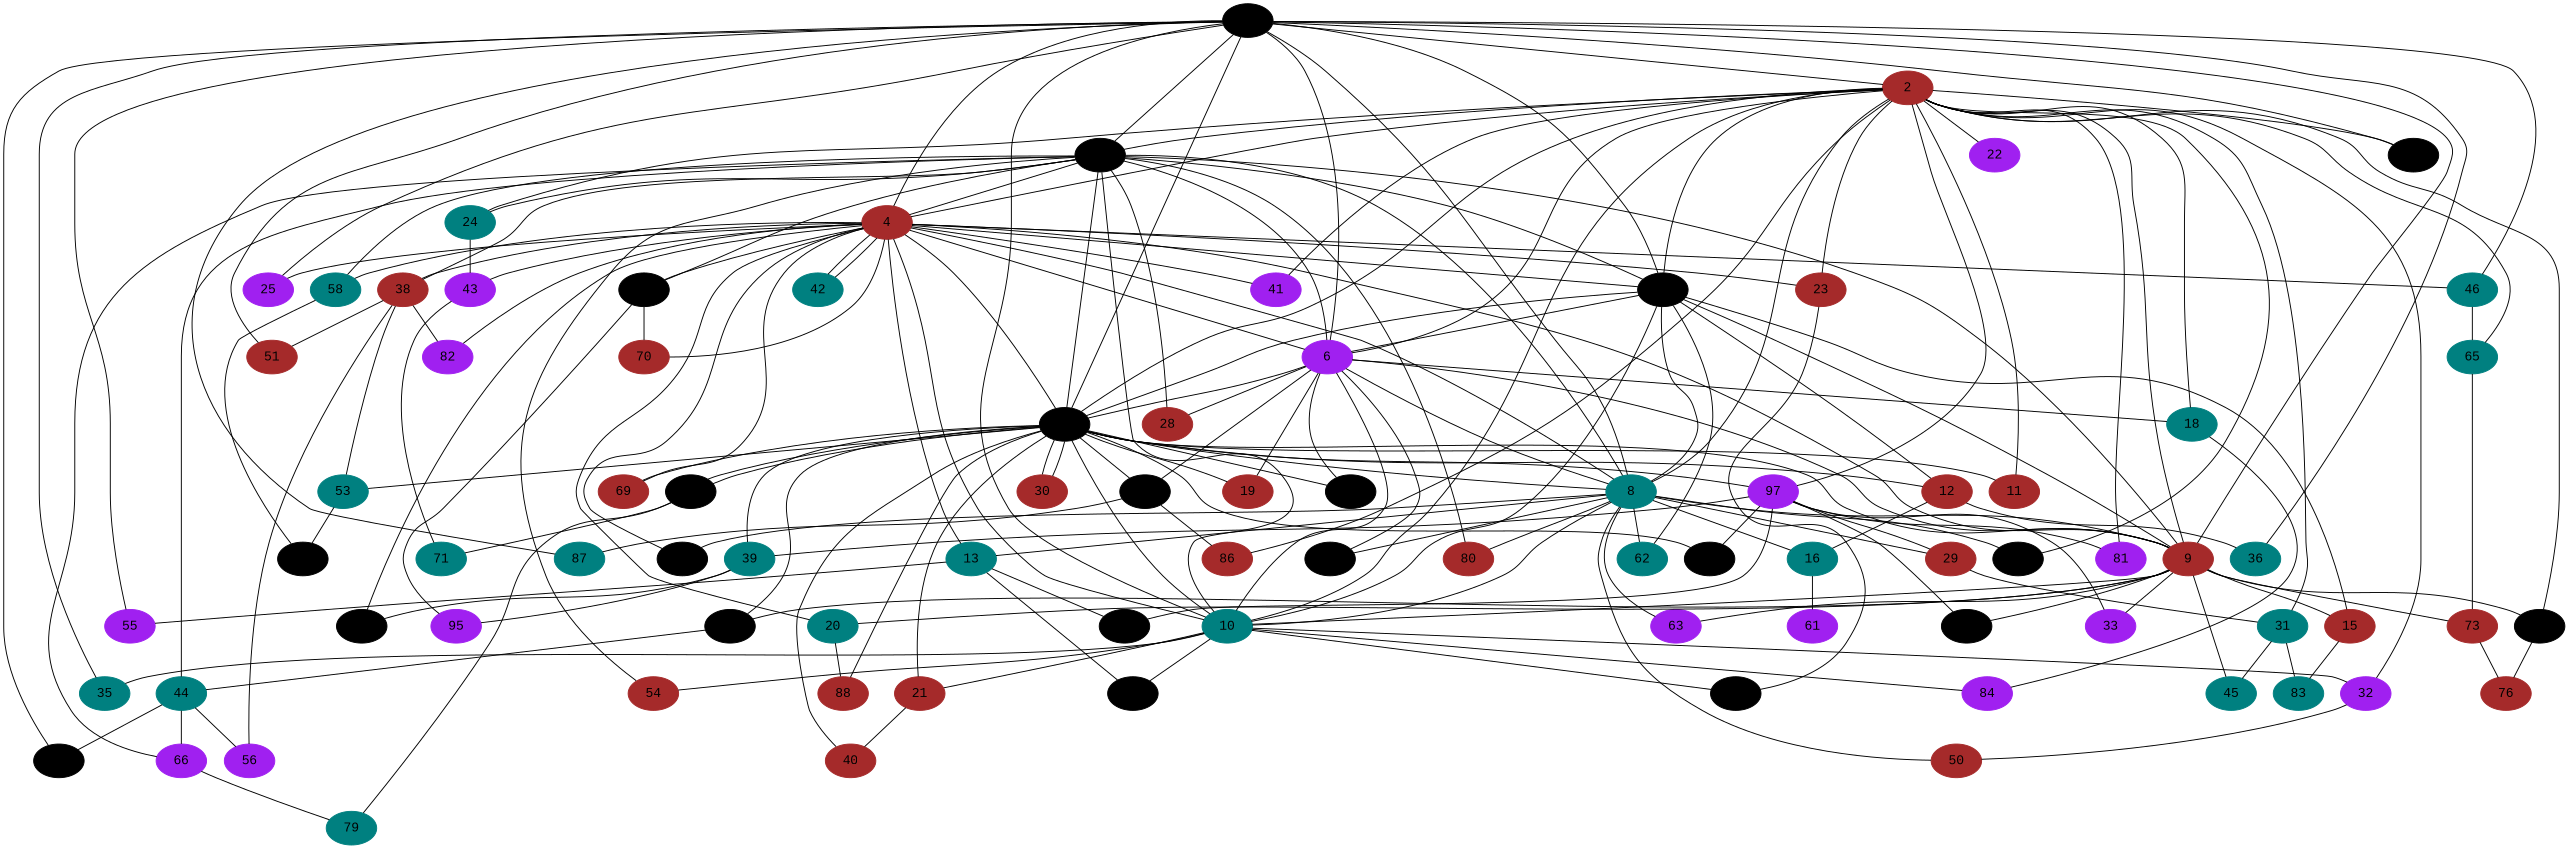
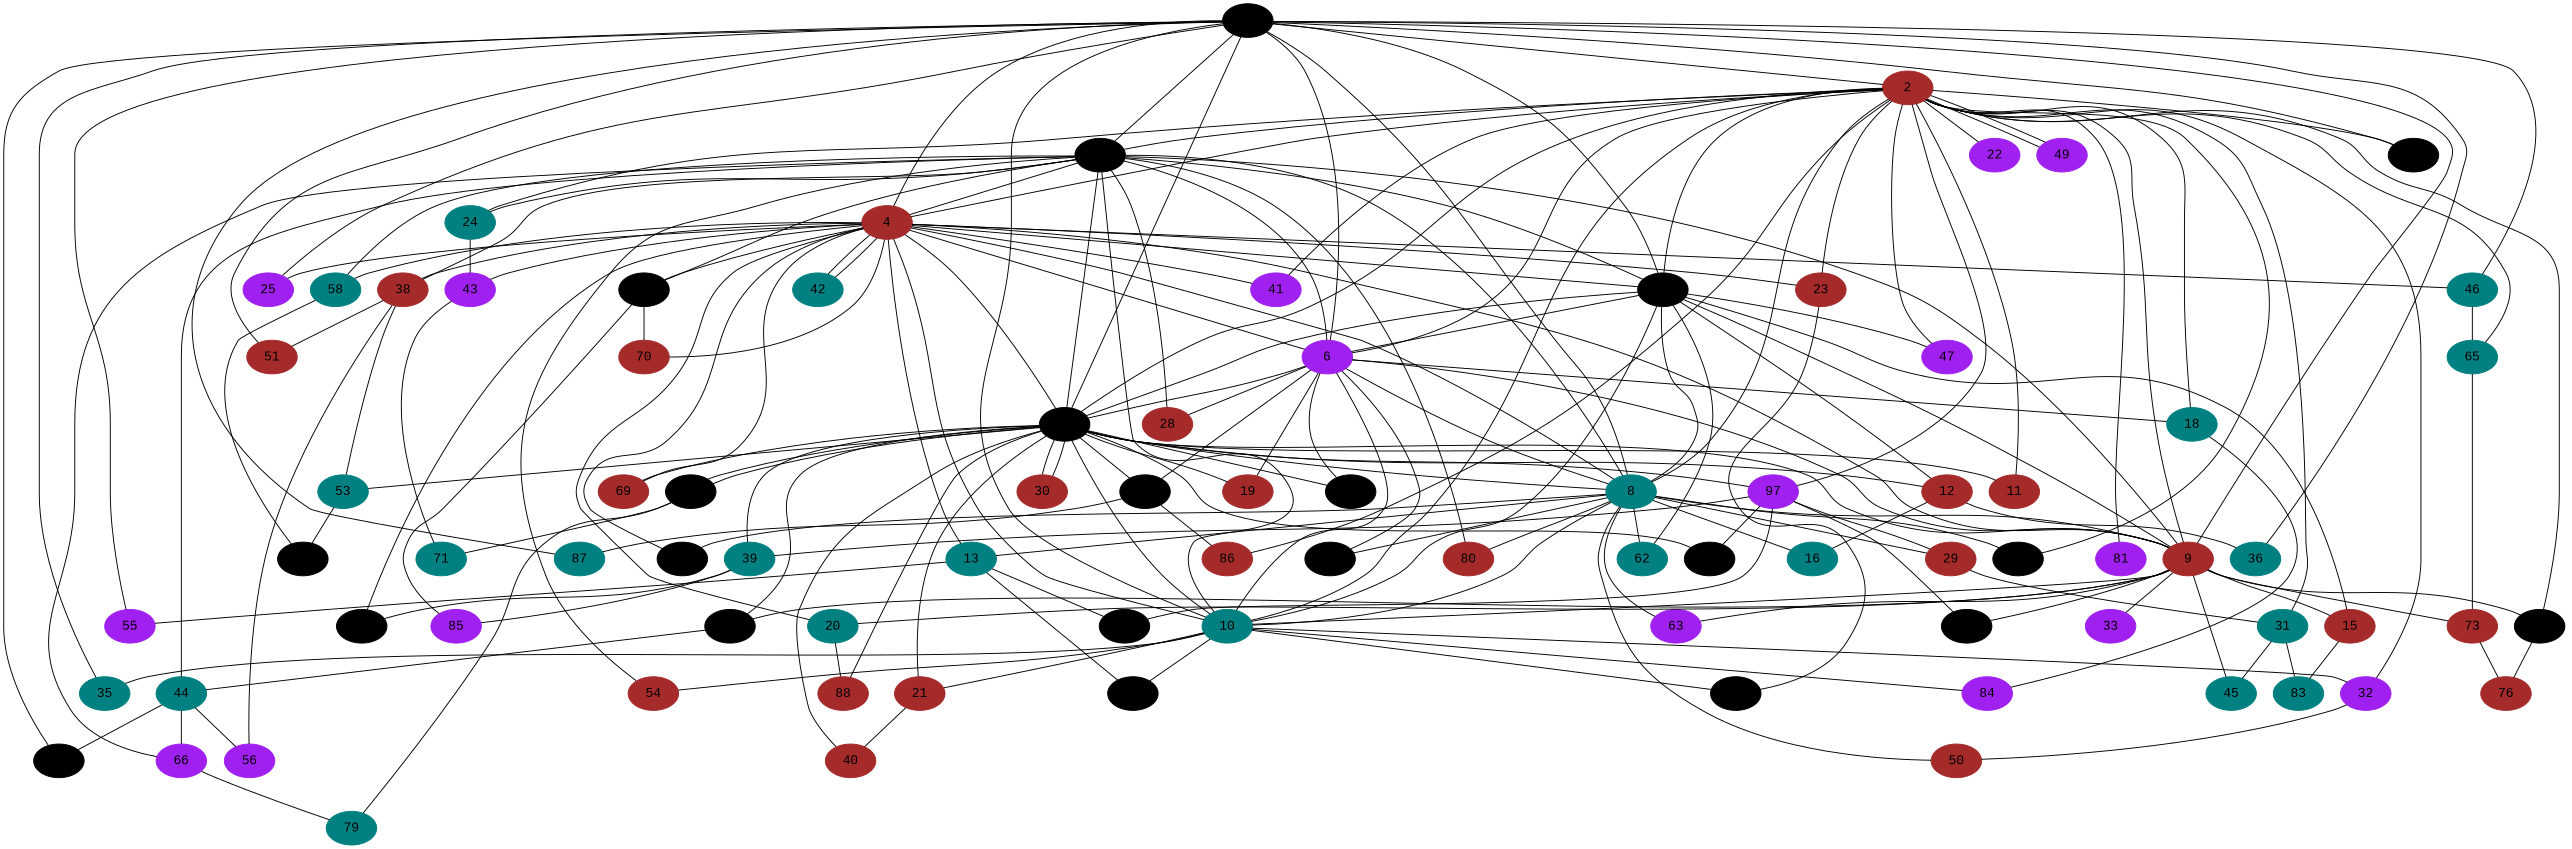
none -> (2062, 155)
(448, 357) -> none
none -> (1947, 357)
(1947, 525) -> none
(2051, 542) -> none
(456, 626) -> (456, 626)
(1812, 626) -> none
